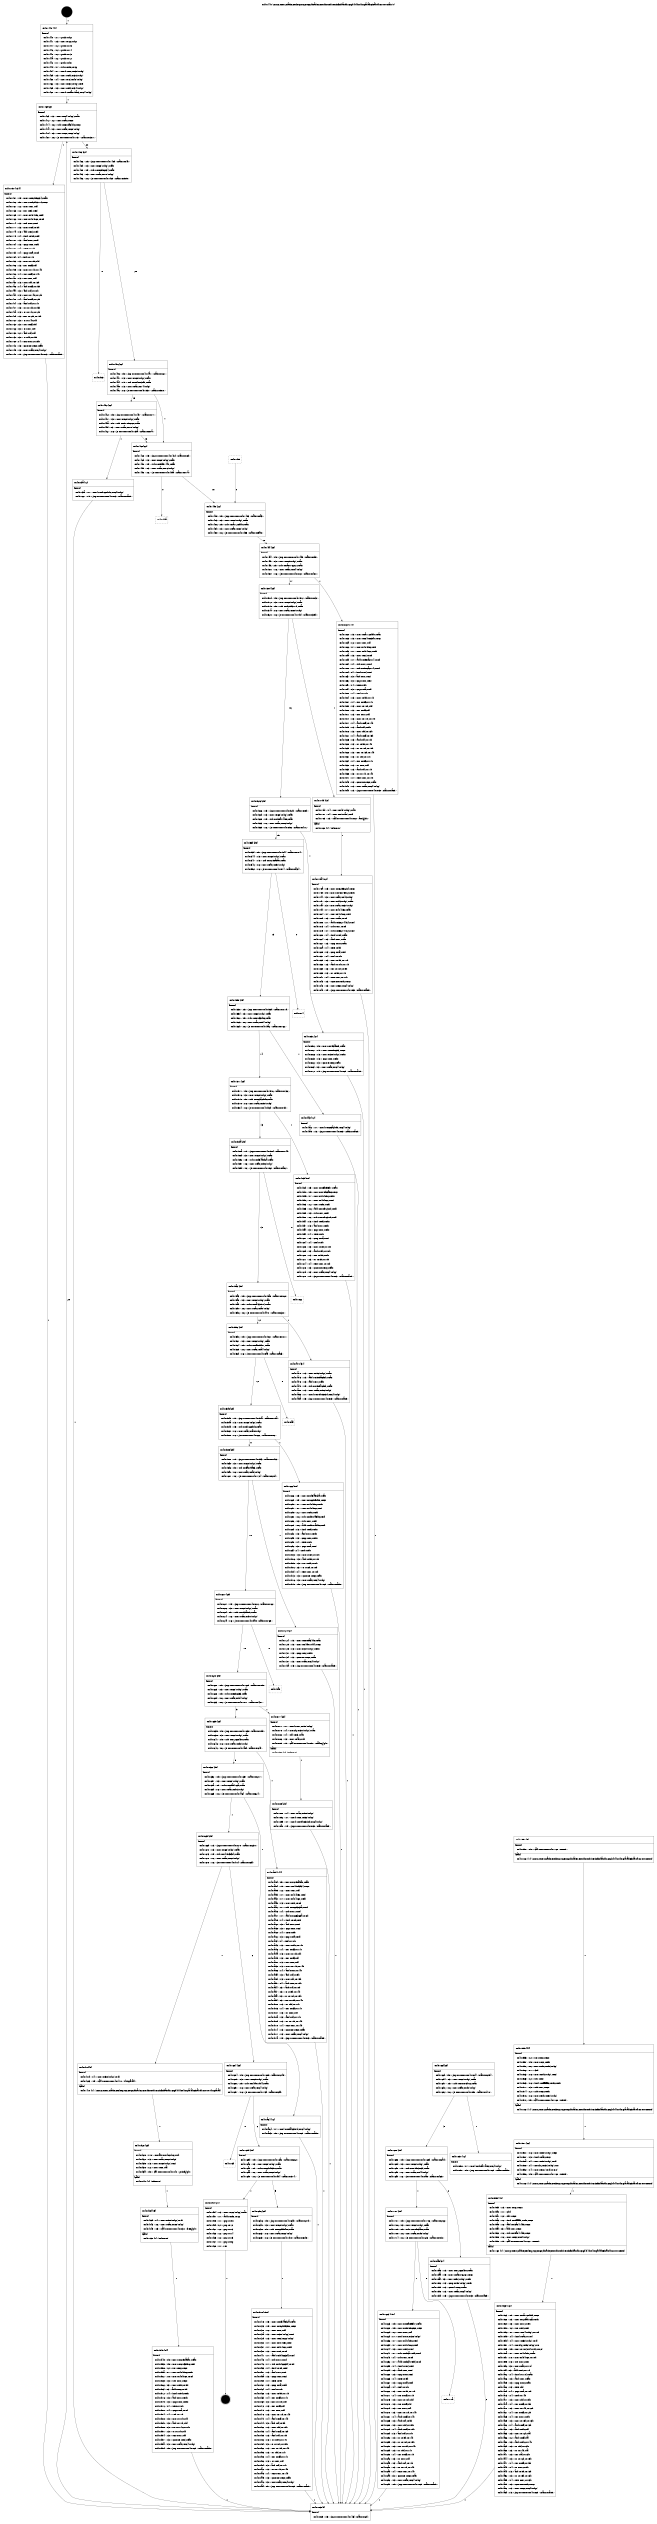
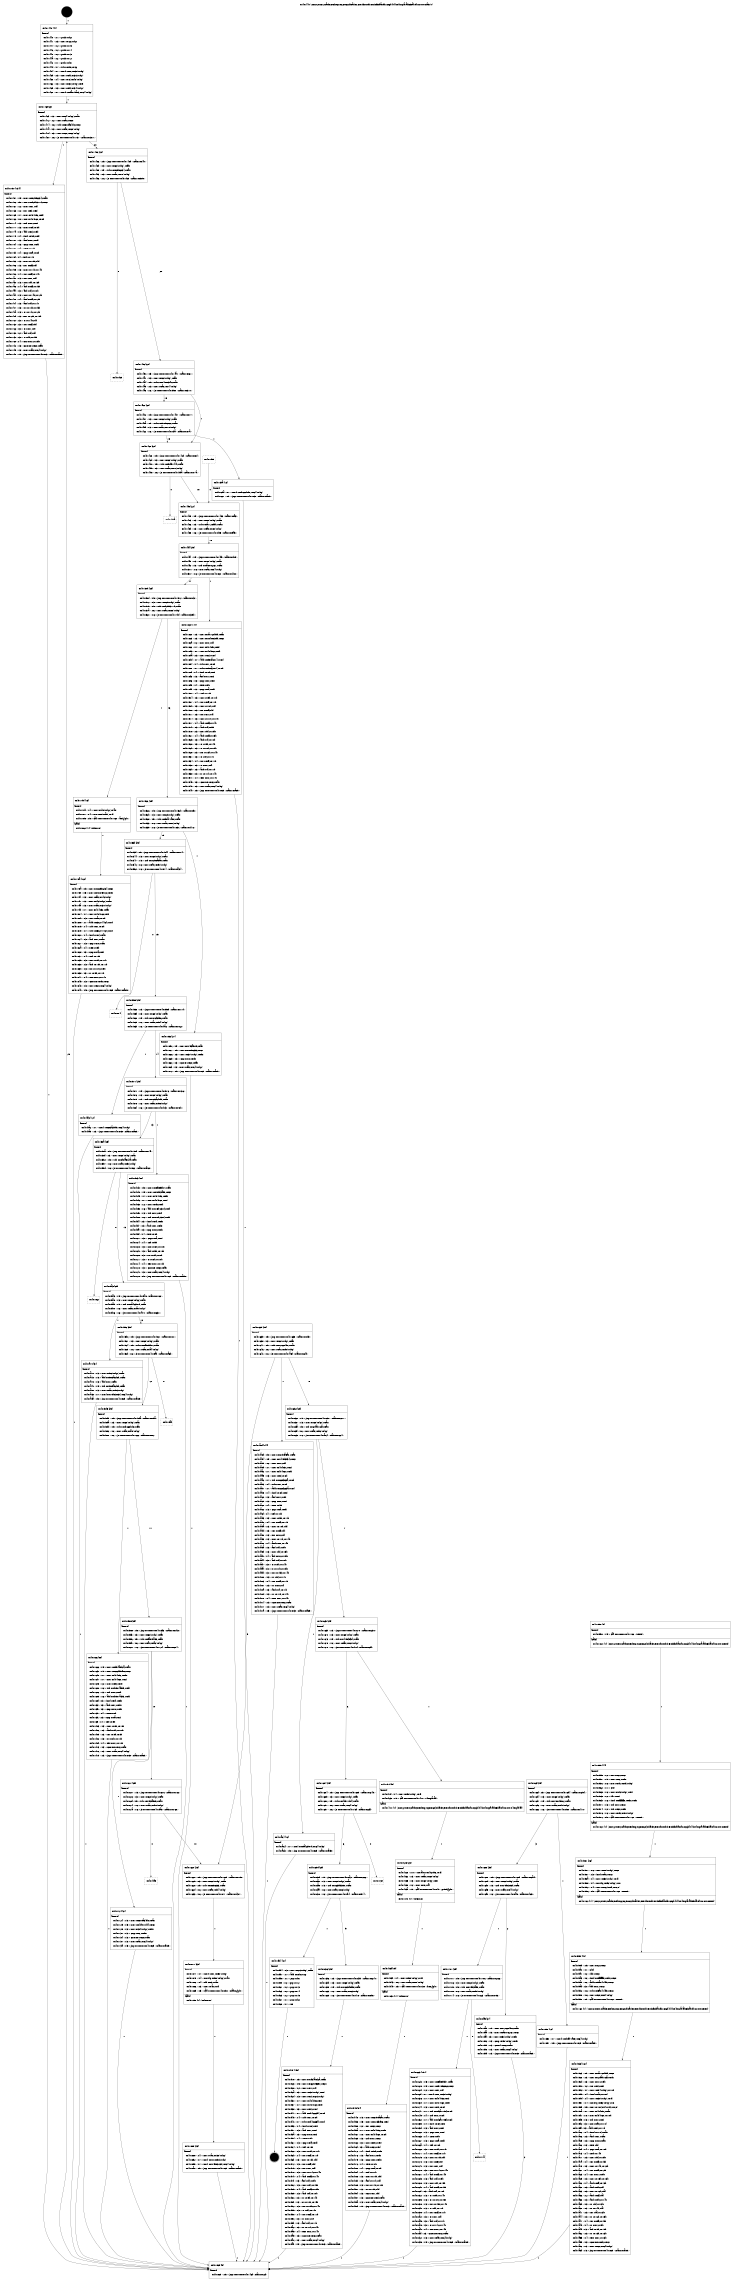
(236, 1711) -> (246, 1610)
none -> (505, 2259)
